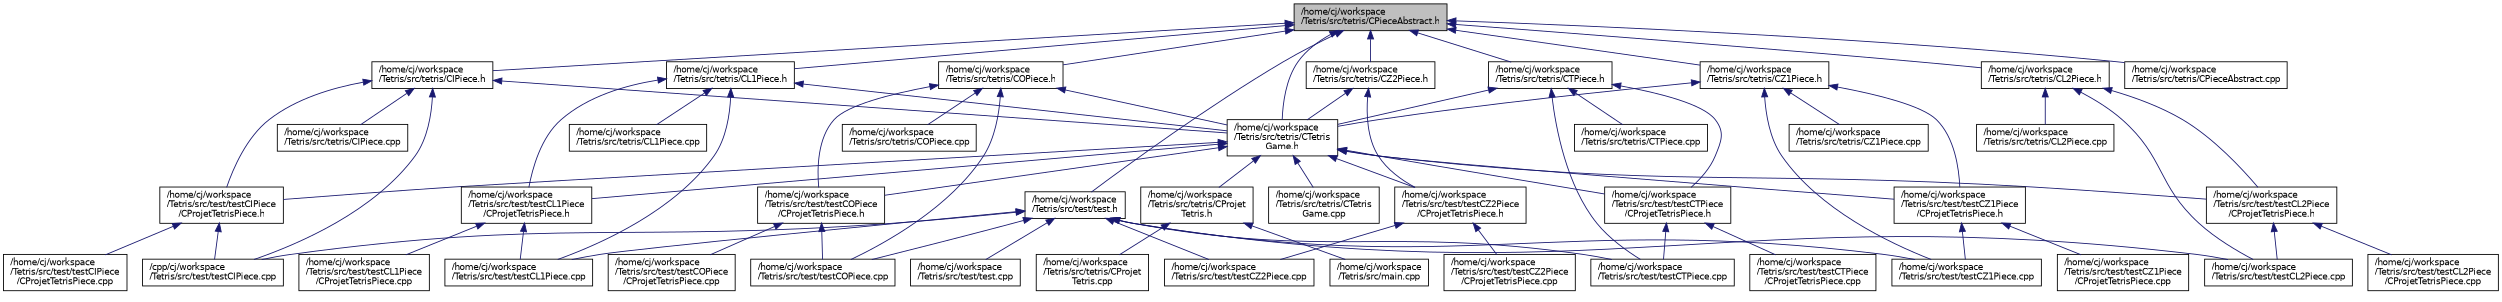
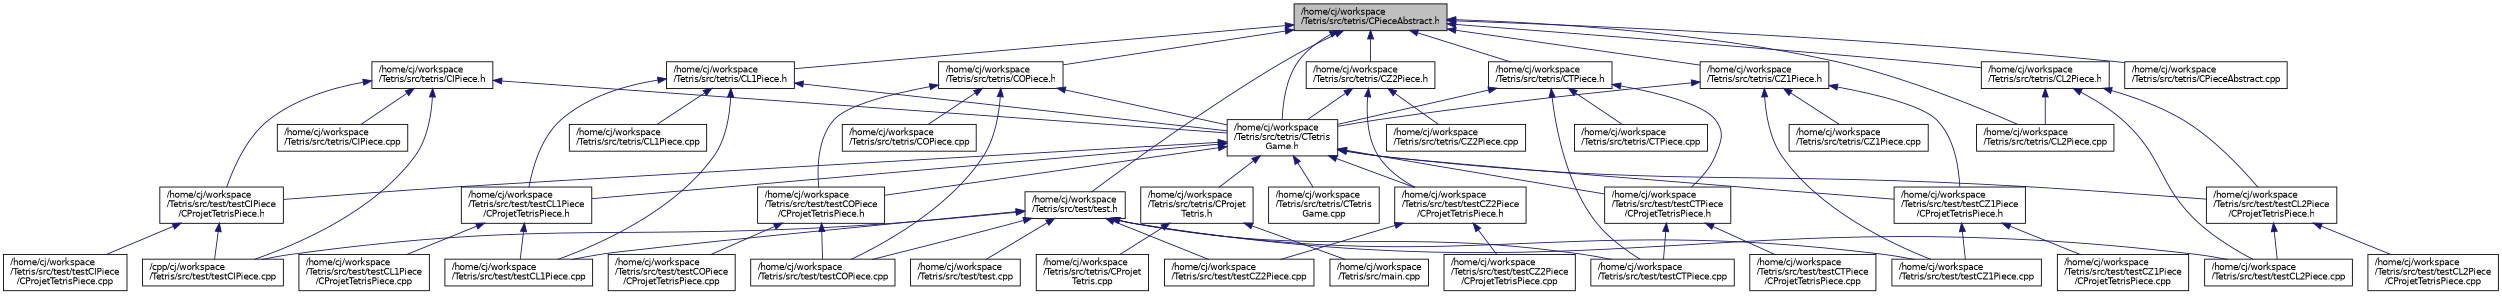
(889, 47) -> (1685, 37)
none -> (1456, 138)
